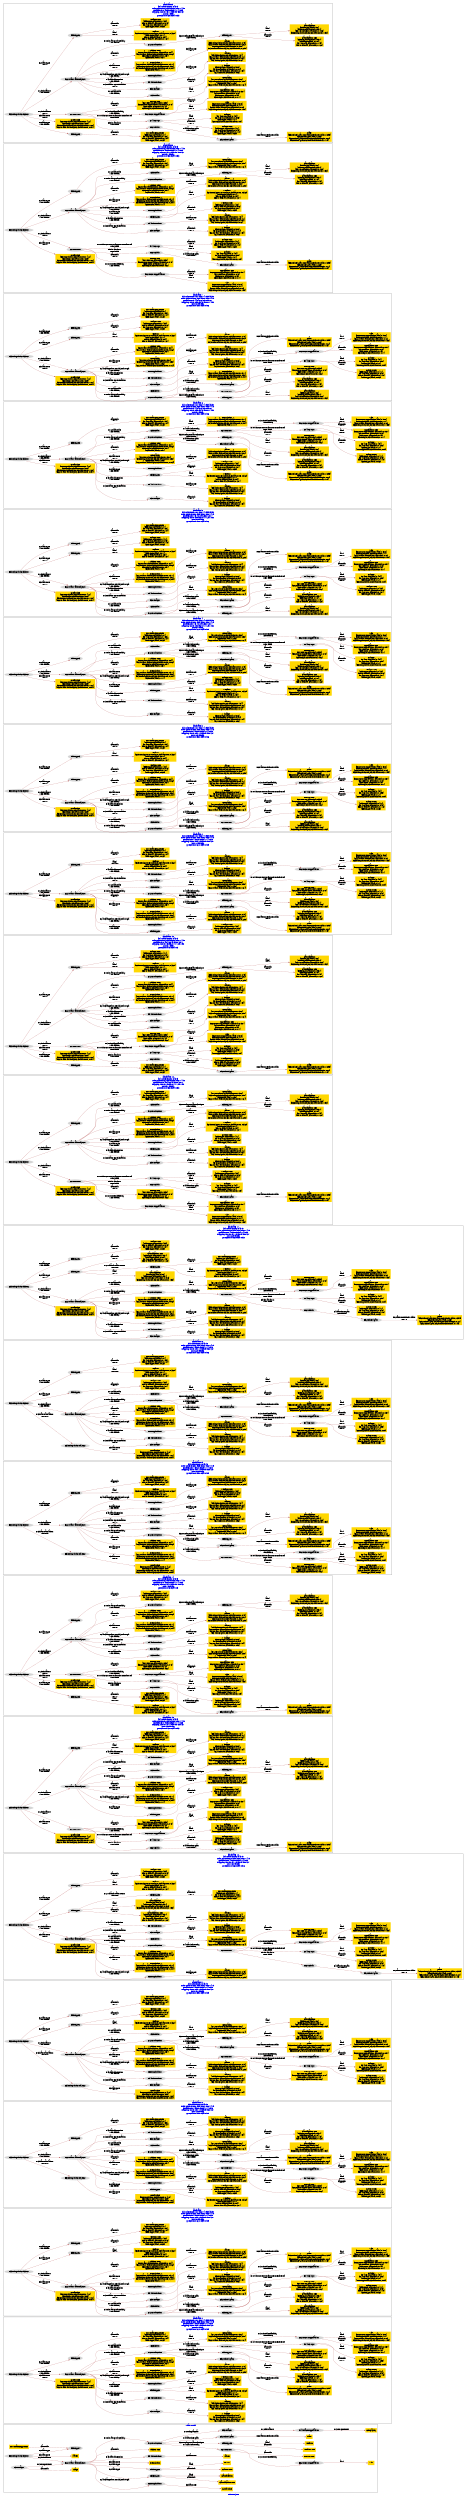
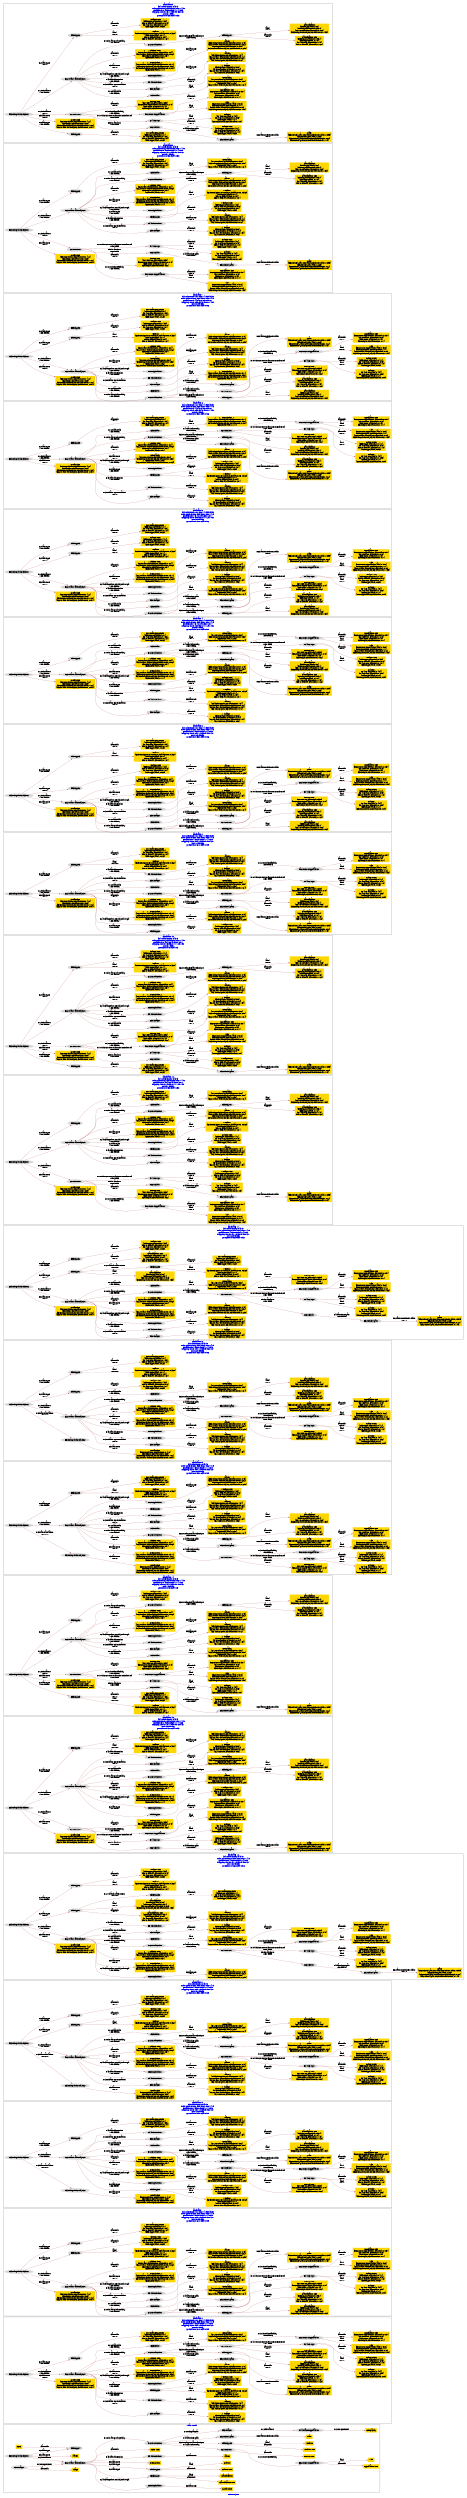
(19, 2447) -> (19, 2447)
(155, 2450) -> (155, 2450)
(227, 2463) -> (227, 2463)
none -> (371, 2466)
